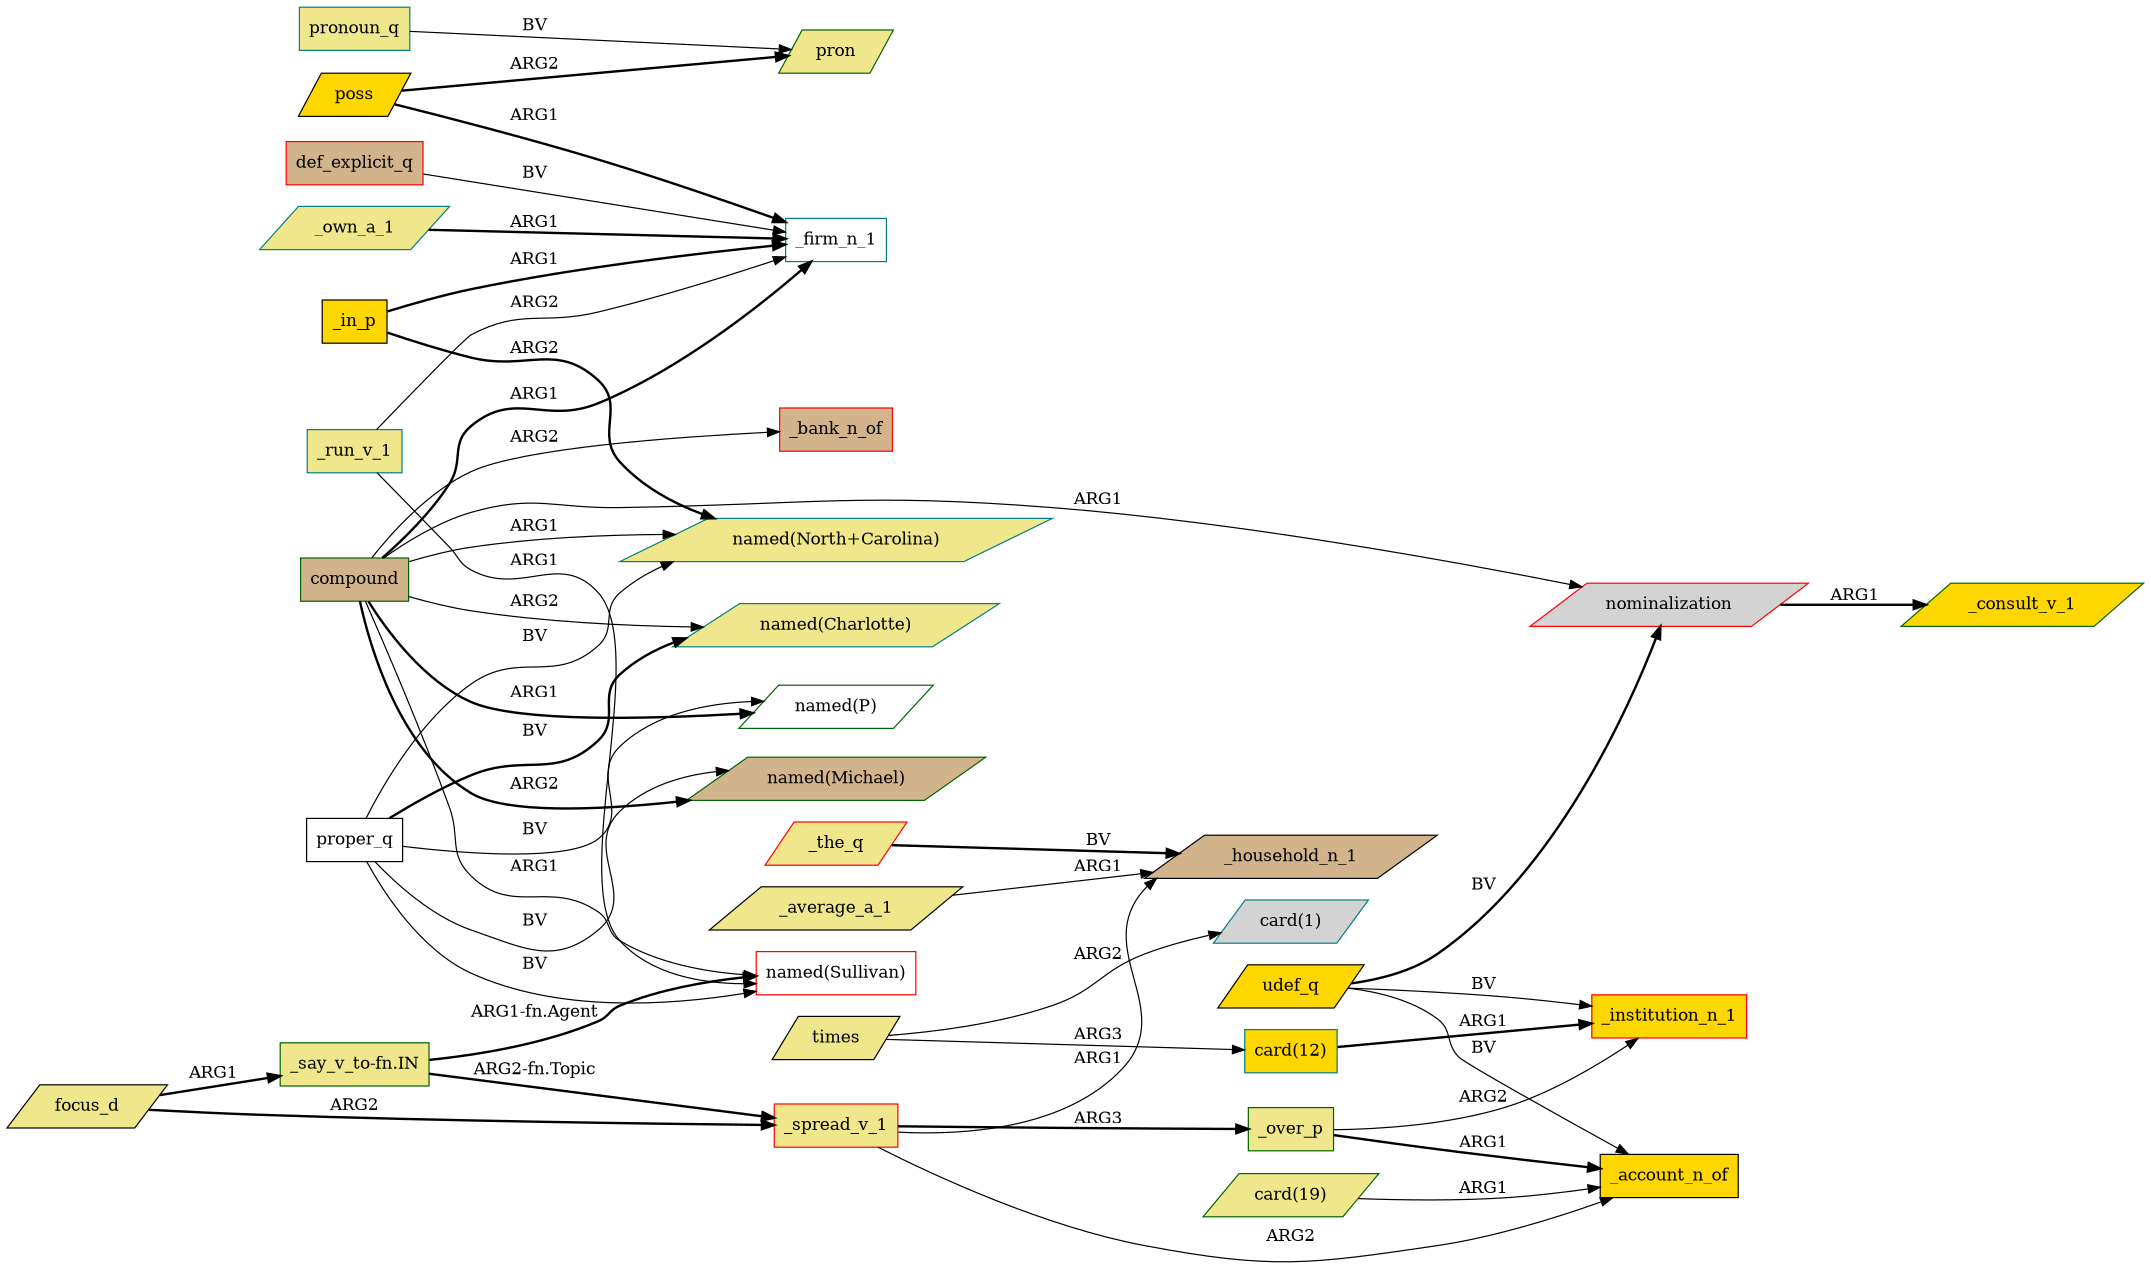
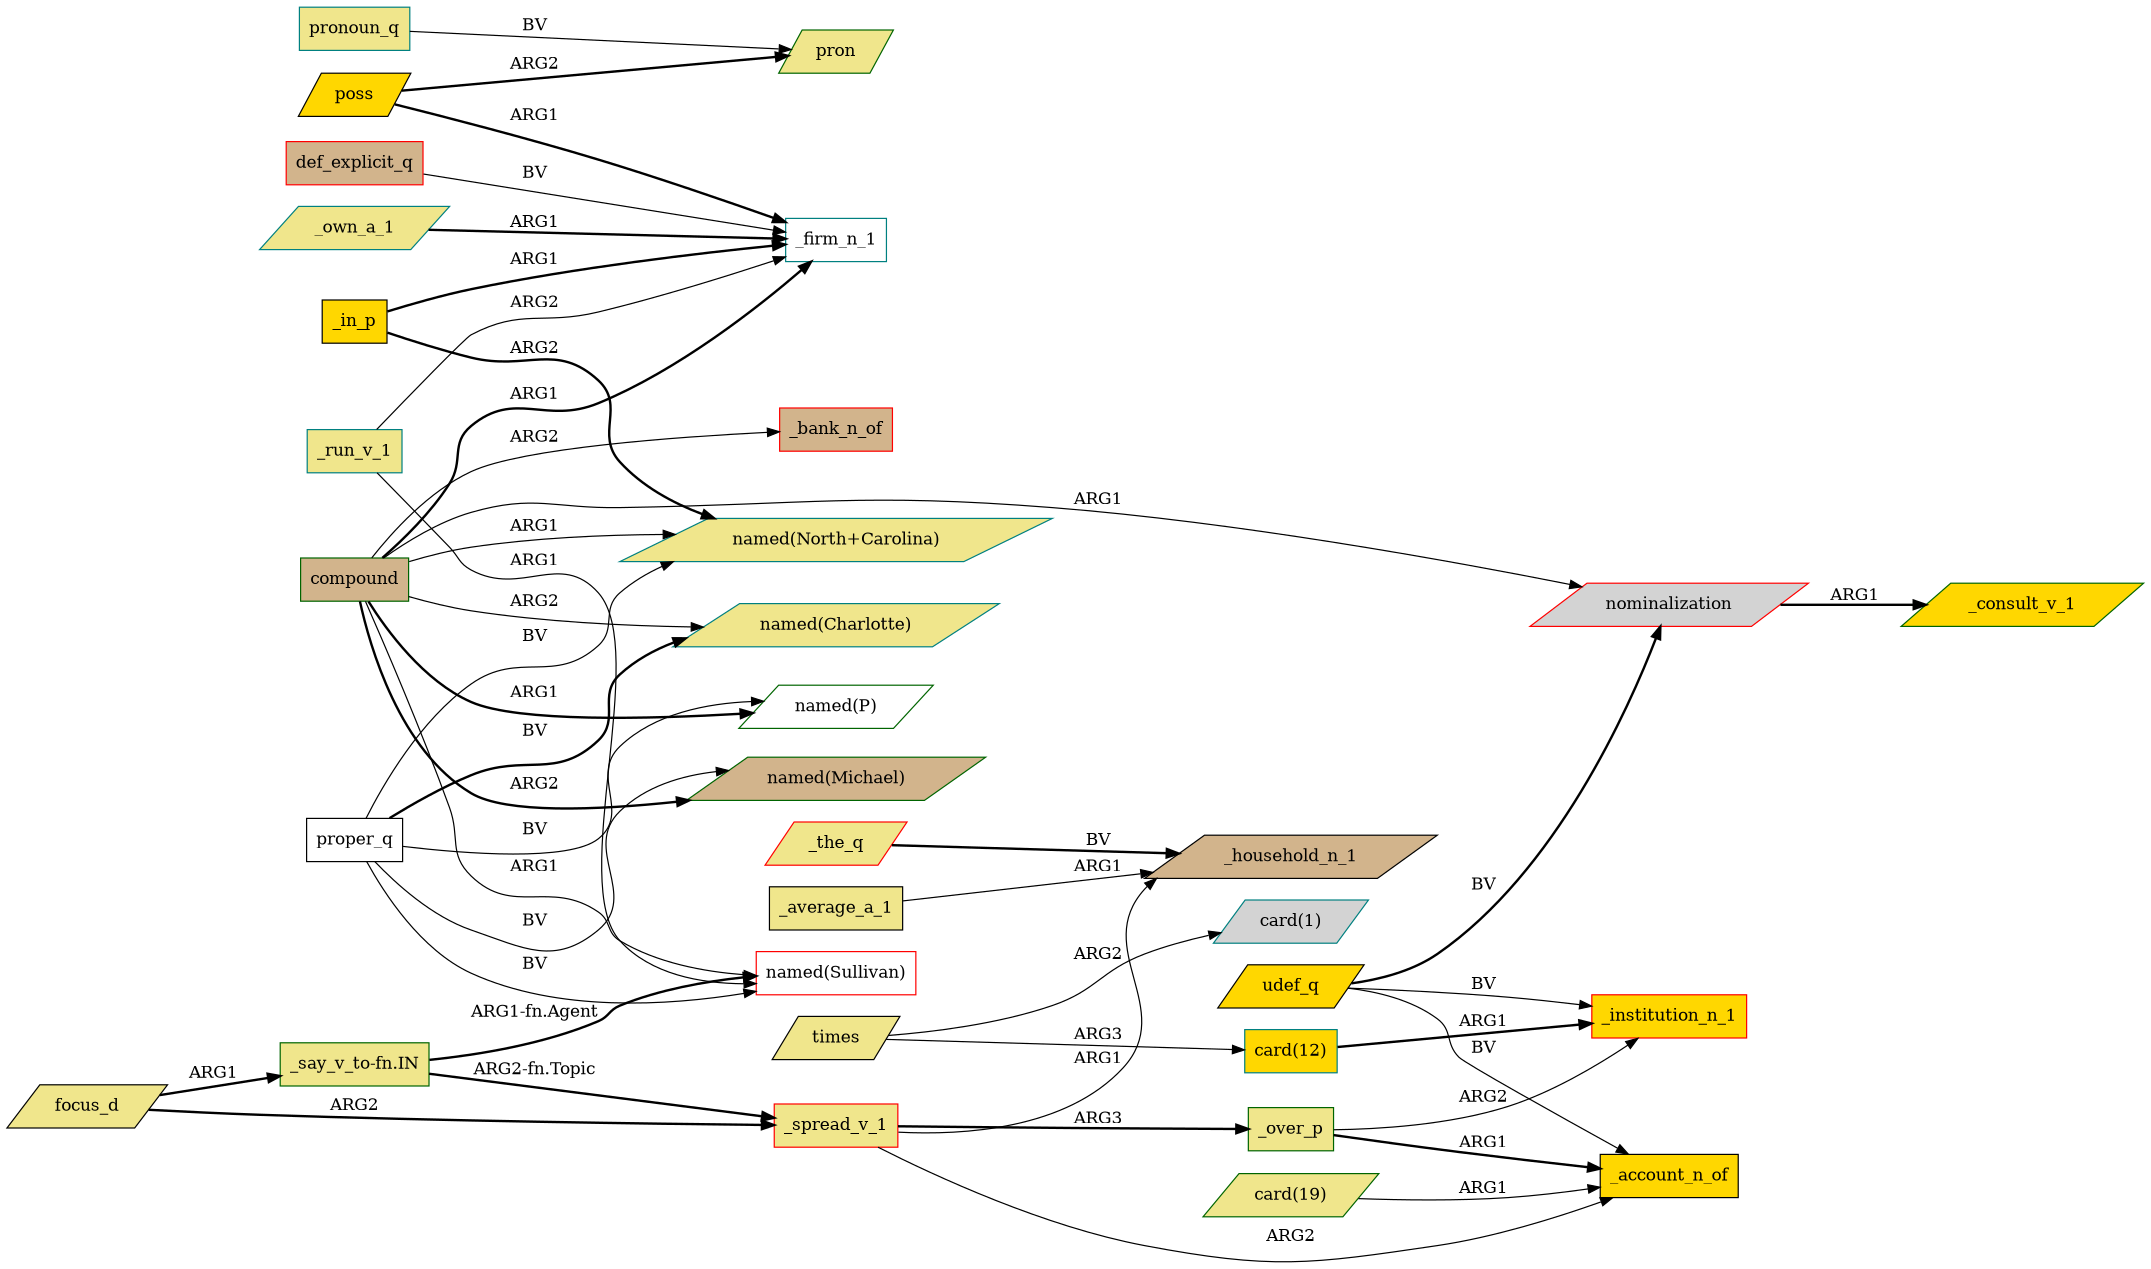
(836, 908) -> (836, 908)
